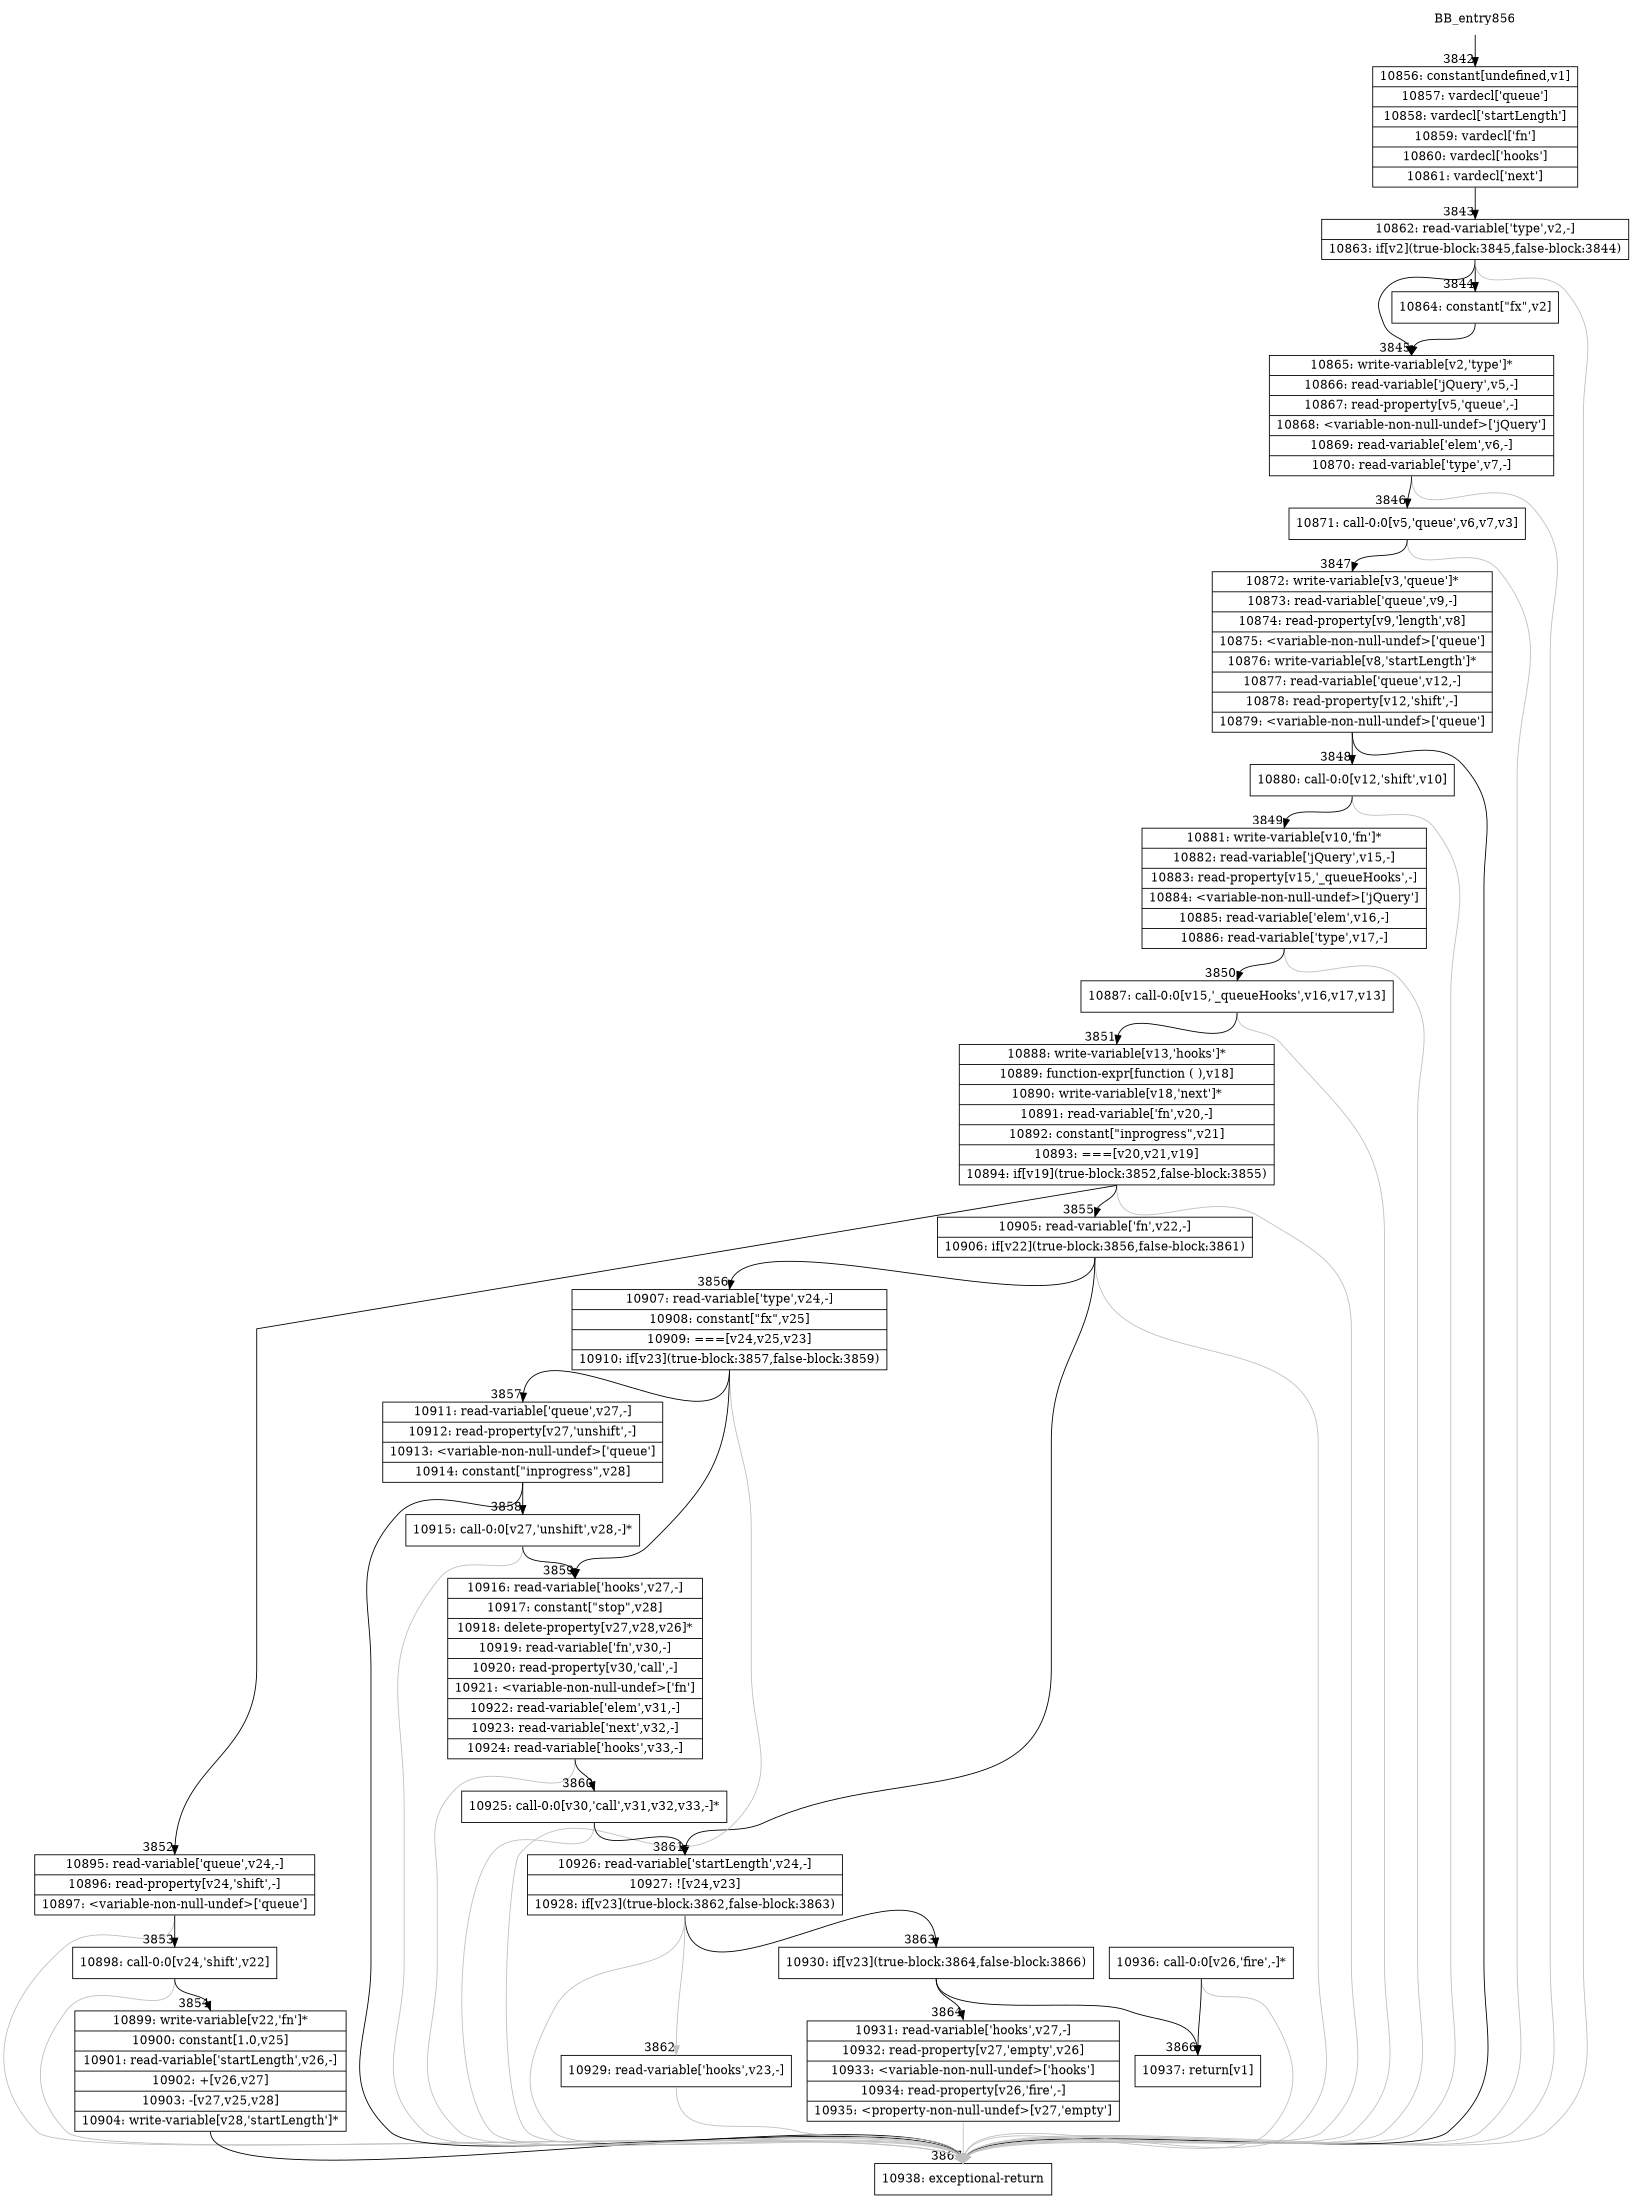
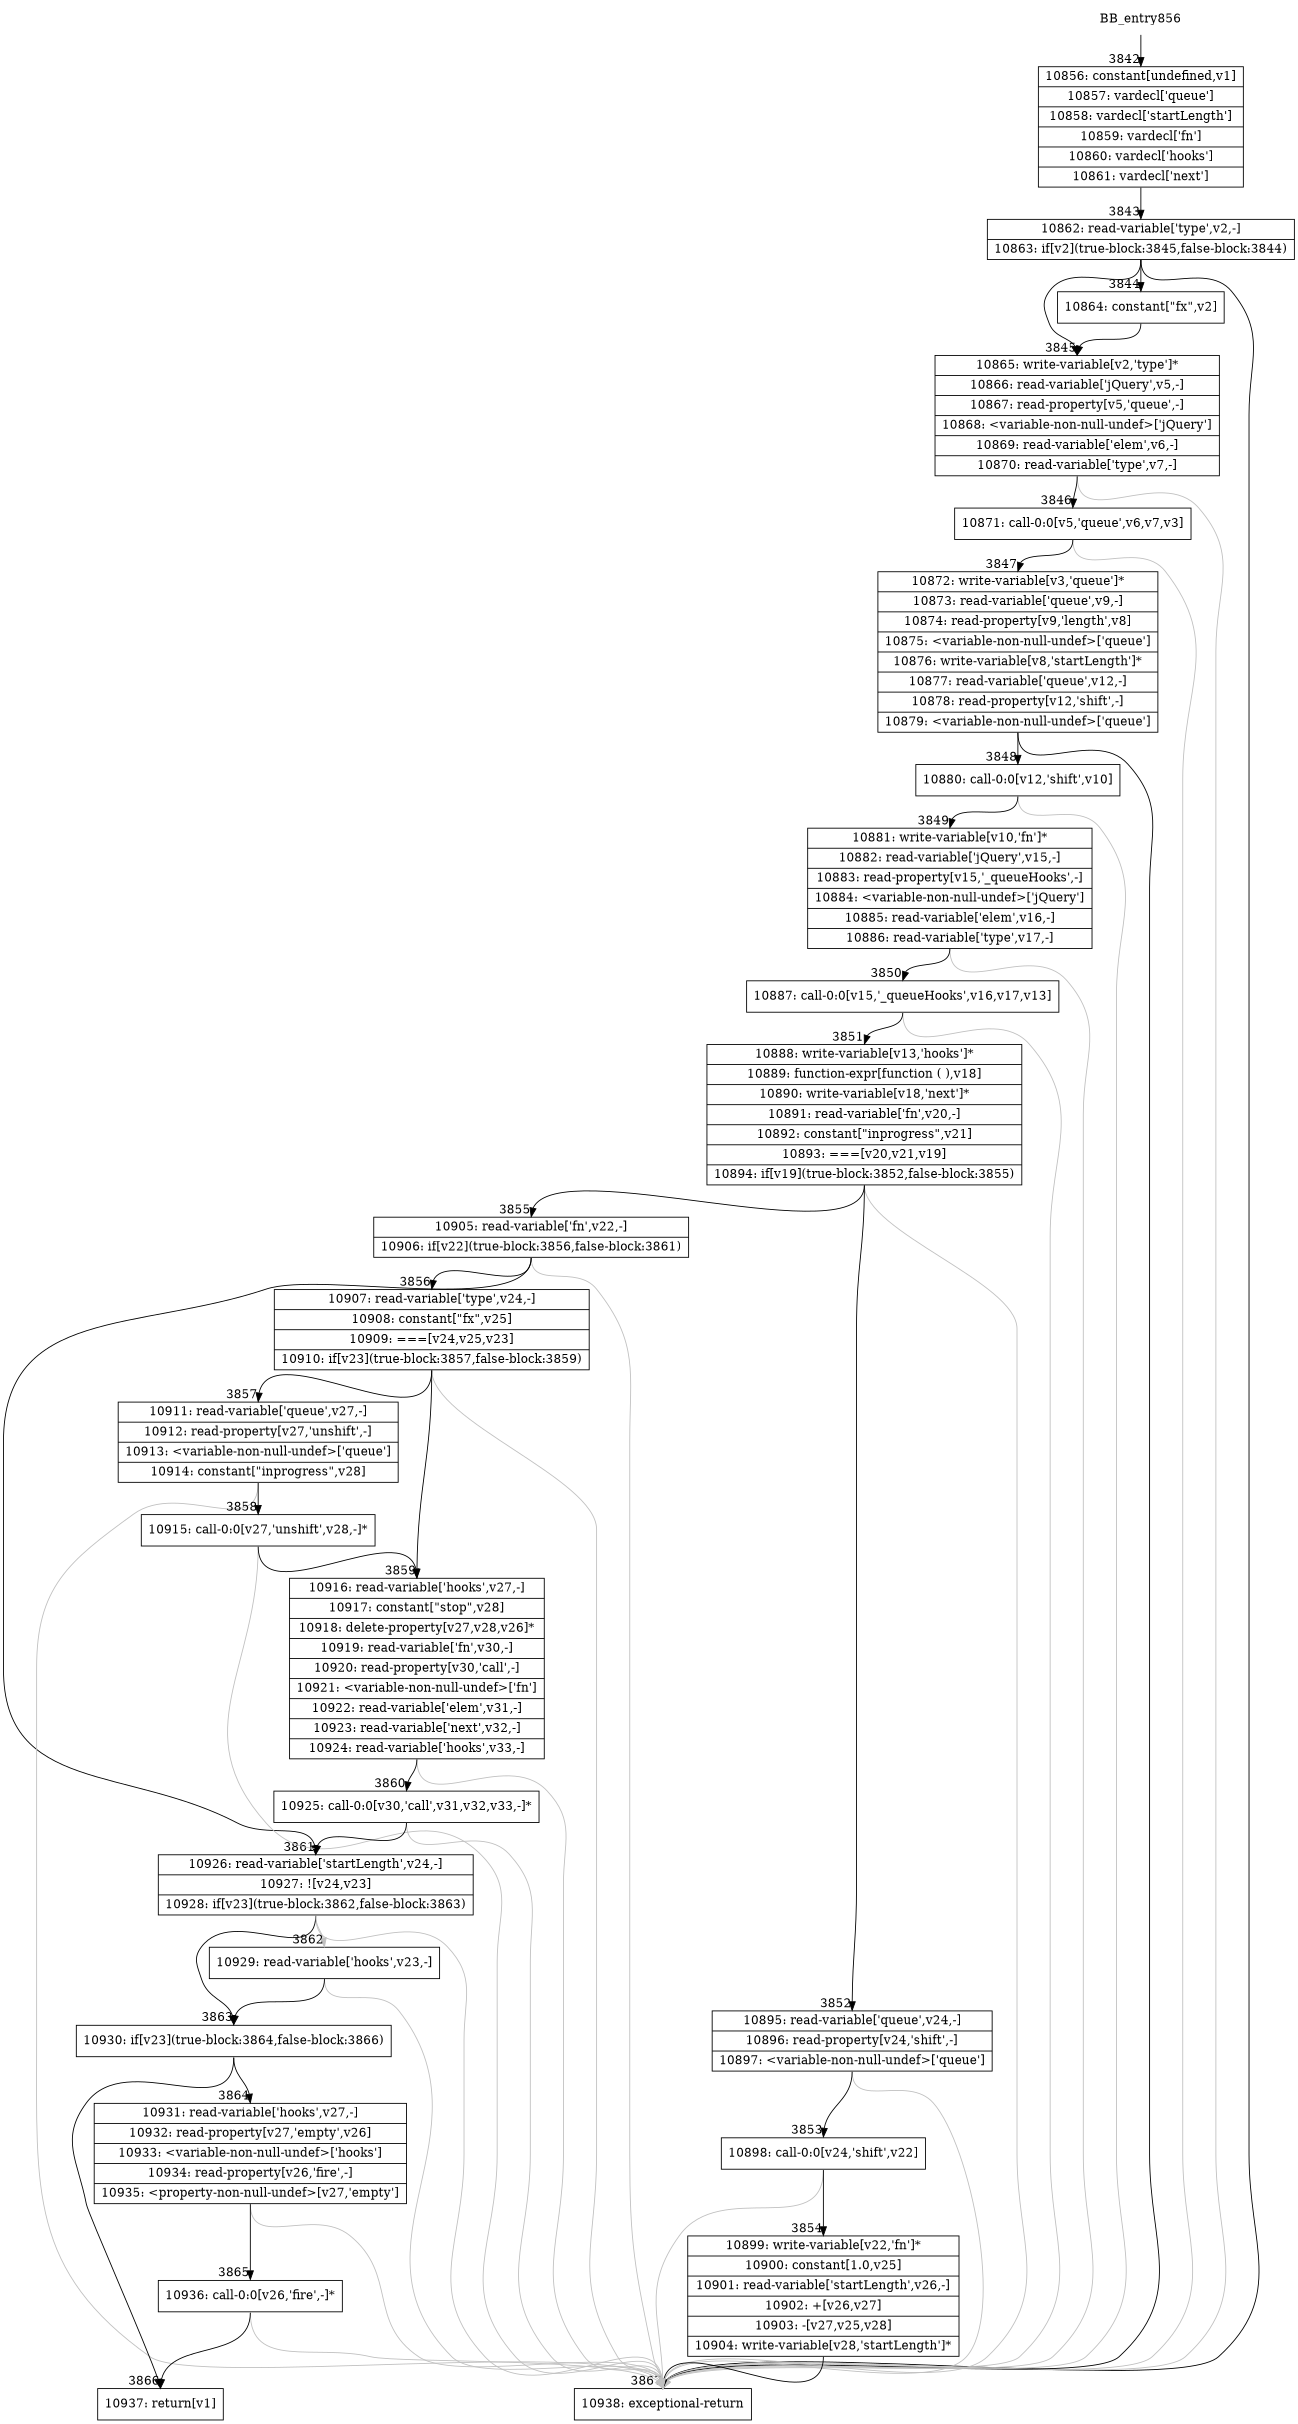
(1583, 1454) -> (1249, 1553)
none -> (283, 2002)
(362, 2038) -> (37, 2121)
none -> (250, 2237)
